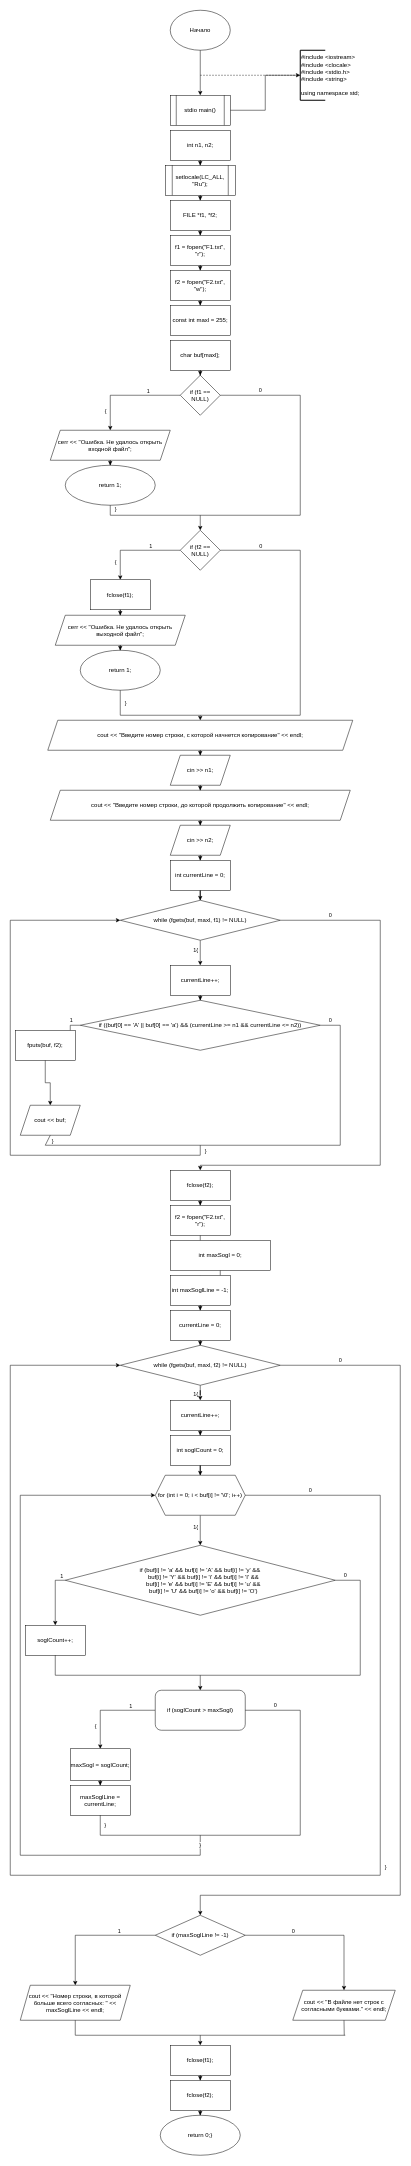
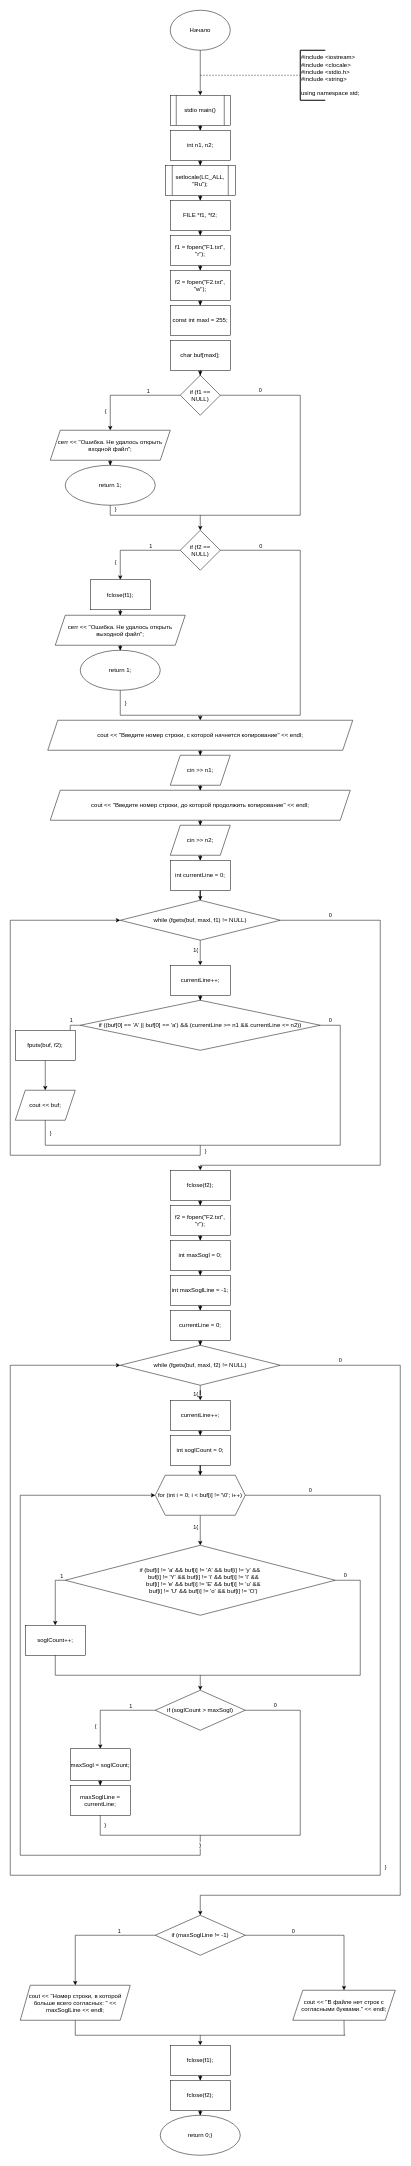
(264, 110) -> (200, 124)
(50, 1120) -> (45, 1105)
(220, 1255) -> (200, 1255)
(200, 1710) -> (200, 1710)
